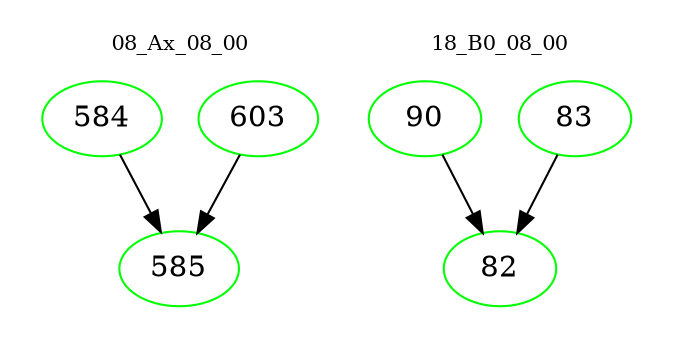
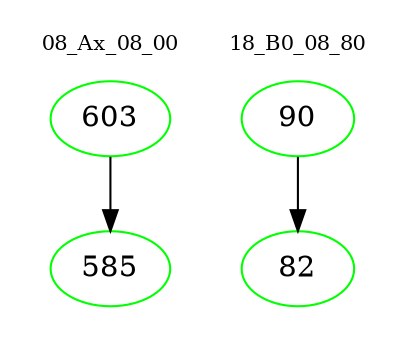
(500, 45) -> (298, 45)
(102, 119) -> none
(575, 119) -> none
